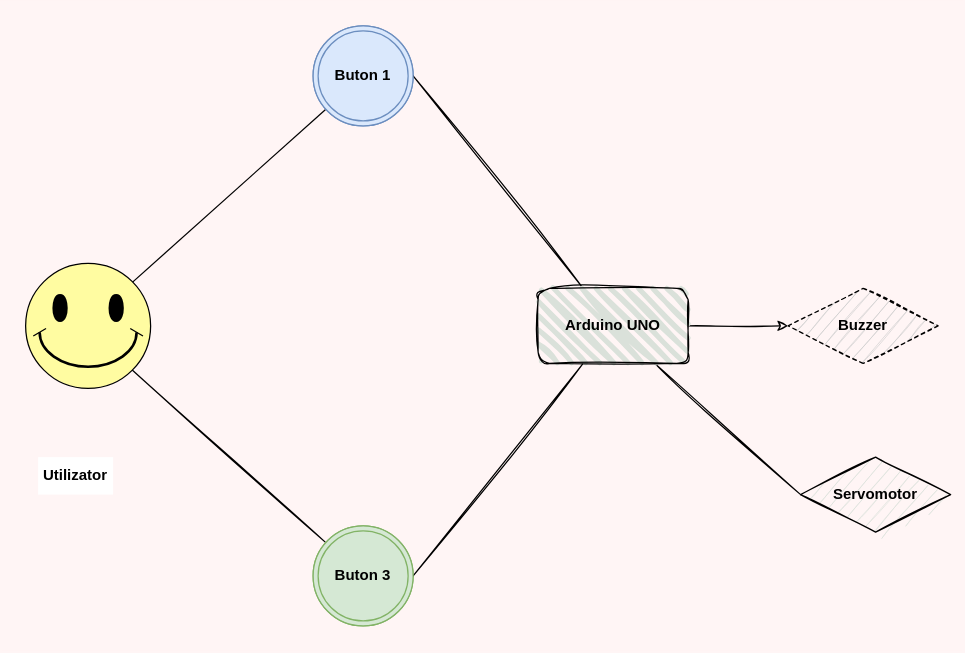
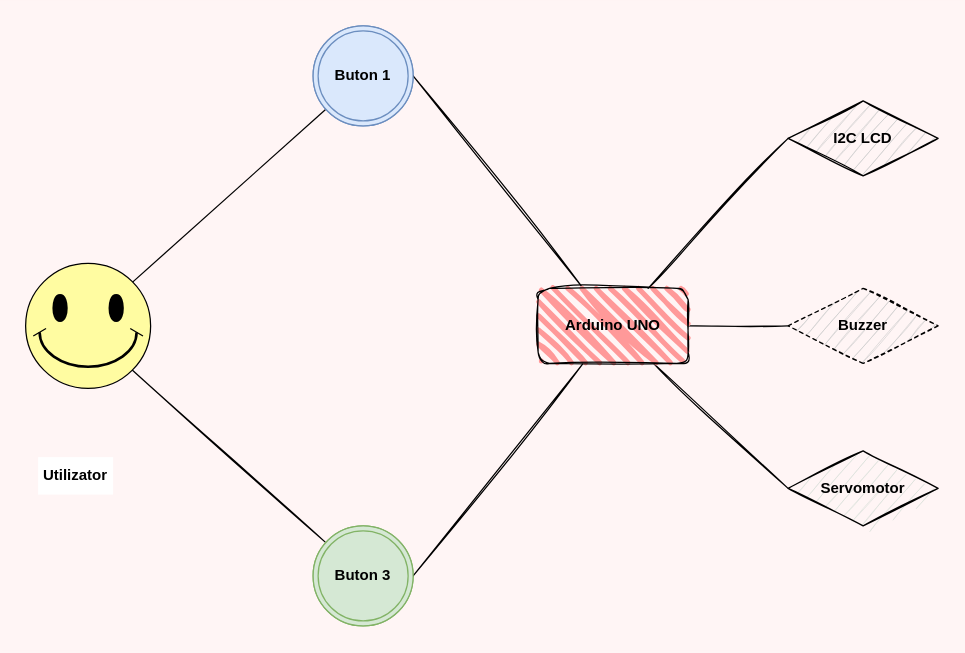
none -> (863, 138)
none -> (717, 214)
(613, 326) -> (613, 326)
(778, 326) -> (781, 326)
(876, 494) -> (863, 488)
